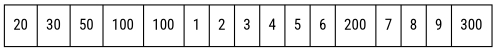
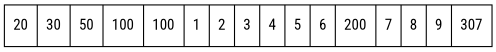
(472, 25) -> (472, 25)
